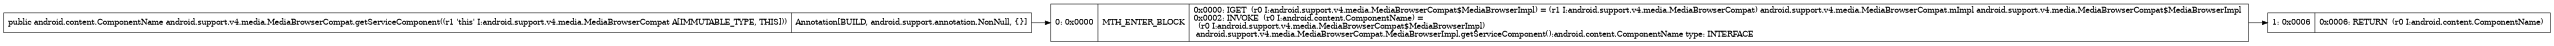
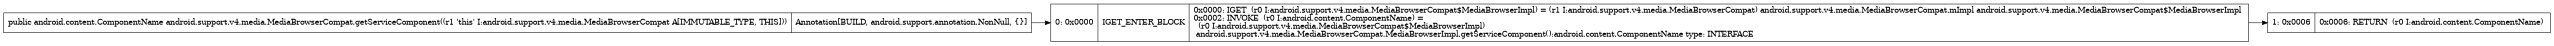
(1144, 23) -> (1144, 23)
